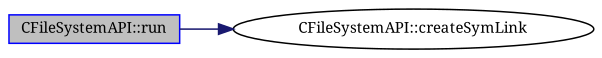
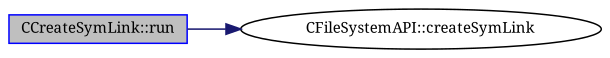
(94, 29) -> (98, 29)
